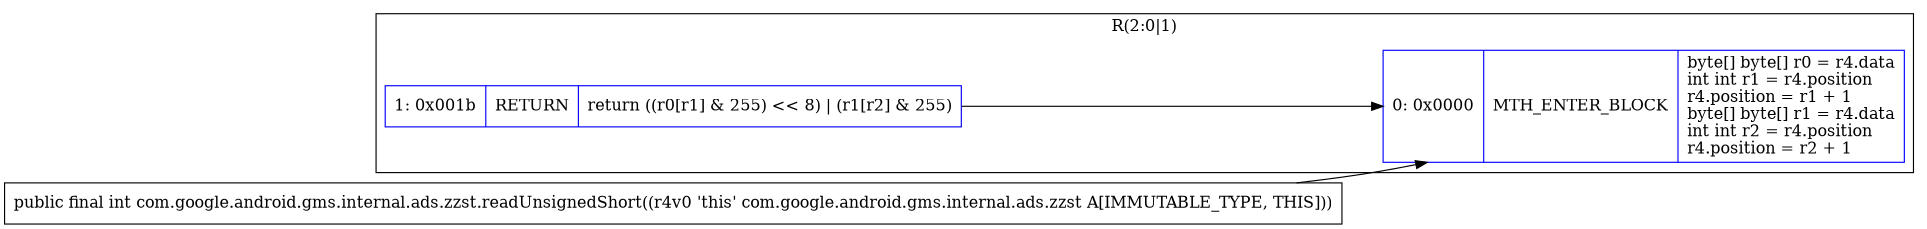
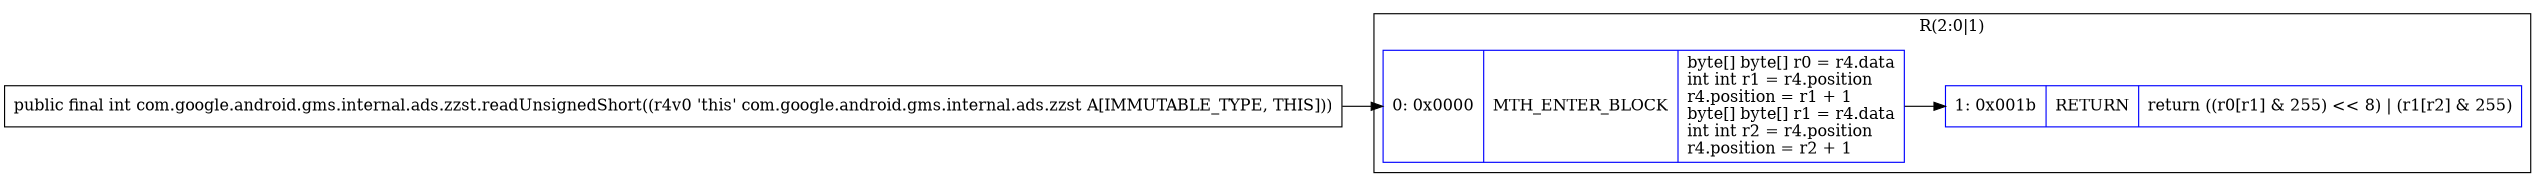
(1167, 106) -> (1919, 106)
